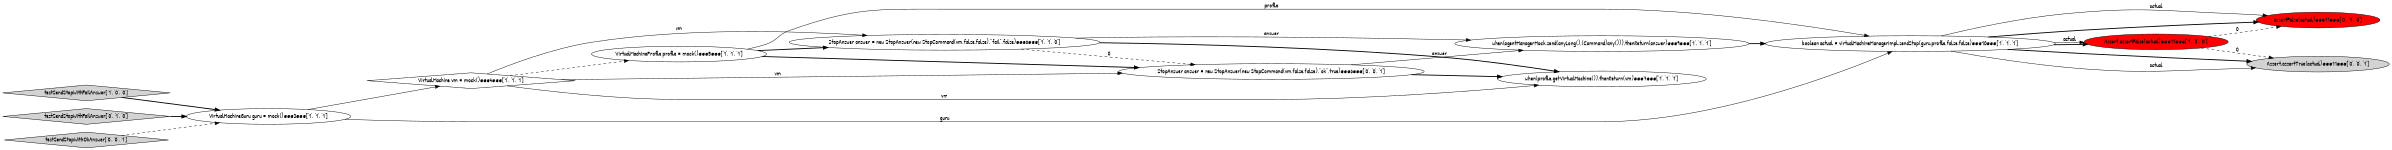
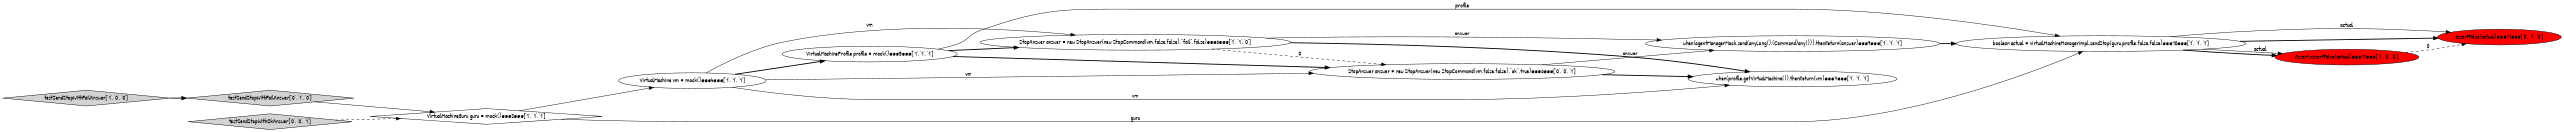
(2318, 64) -> none
(567, 68) -> (778, 68)
(471, 81) -> (692, 81)
(168, 103) -> (176, 98)
(176, 116) -> (372, 107)
(269, 116) -> (486, 116)
